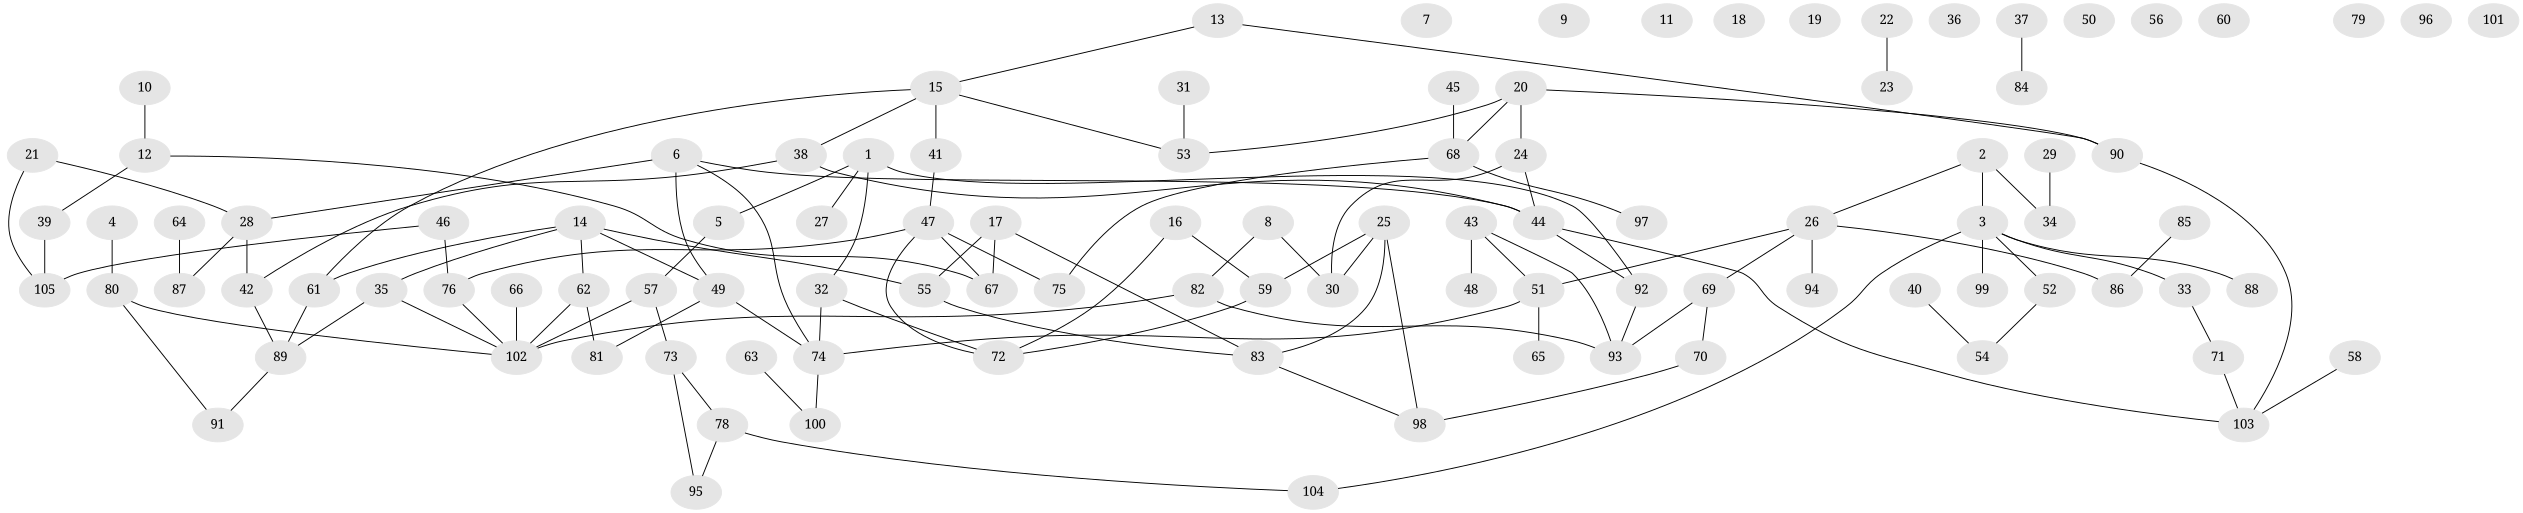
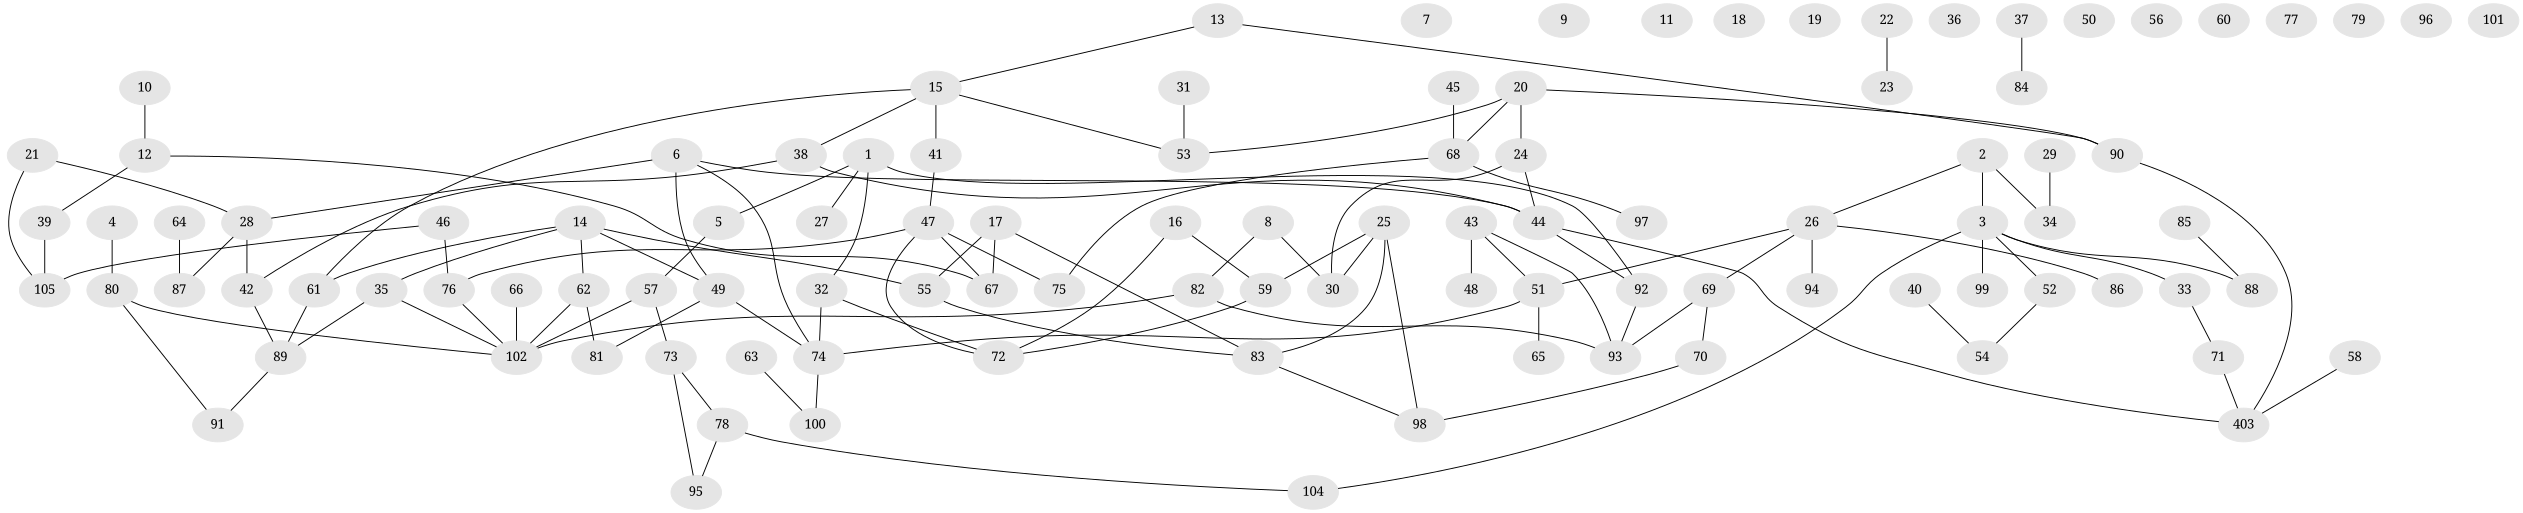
none -> (2291, 21)
(2154, 253) -> (2218, 256)
(2244, 425) -> (2244, 425)
